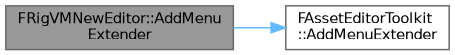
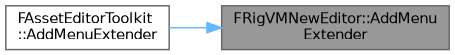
(252, 28) -> (188, 28)
